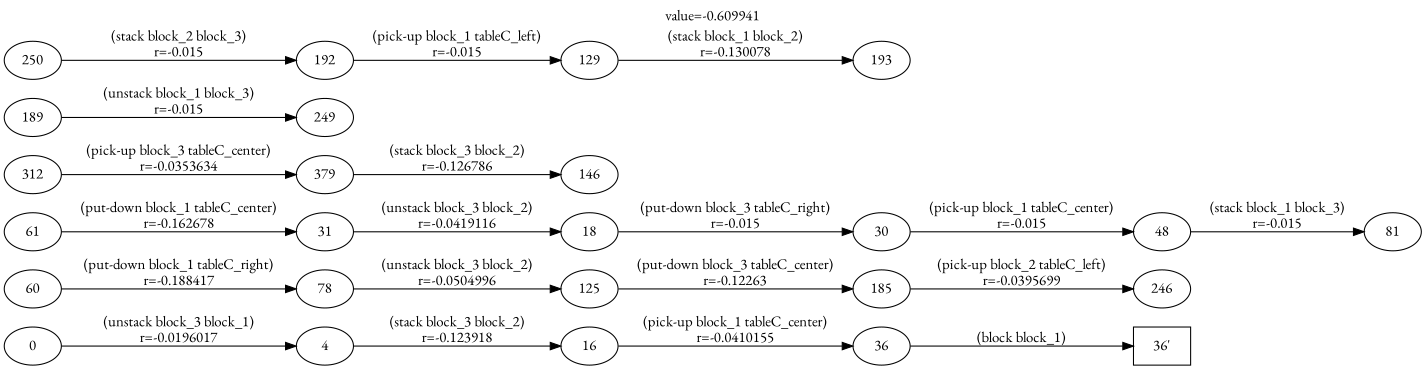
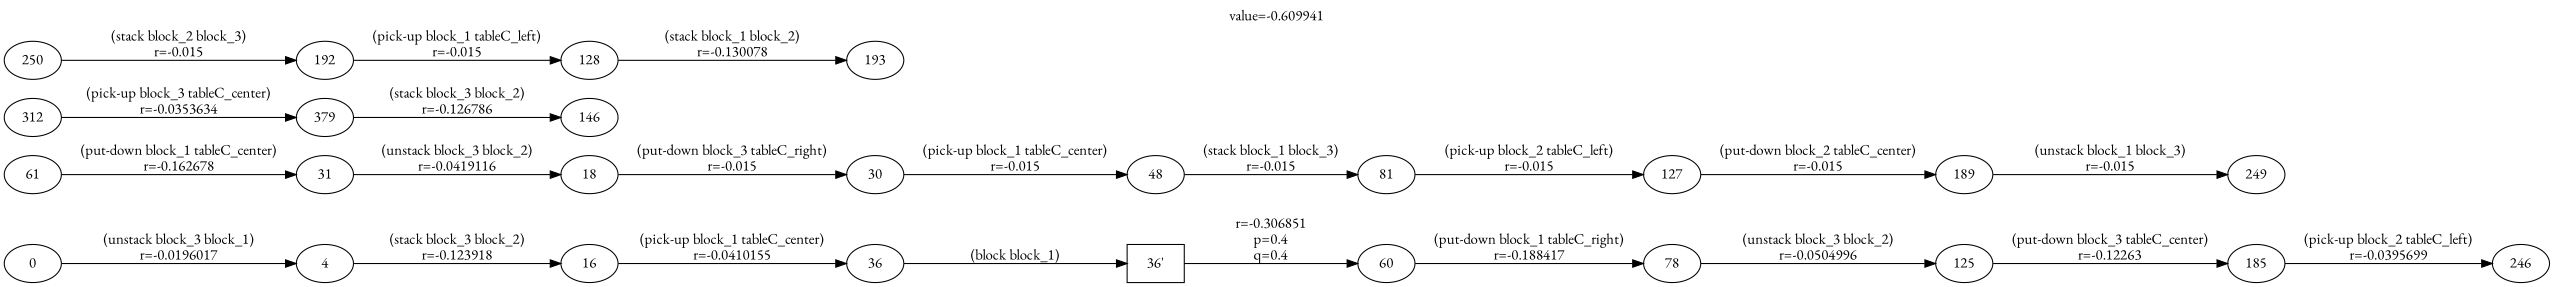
(589, 60) -> (589, 60)
none -> (1672, 175)
none -> (1266, 264)
